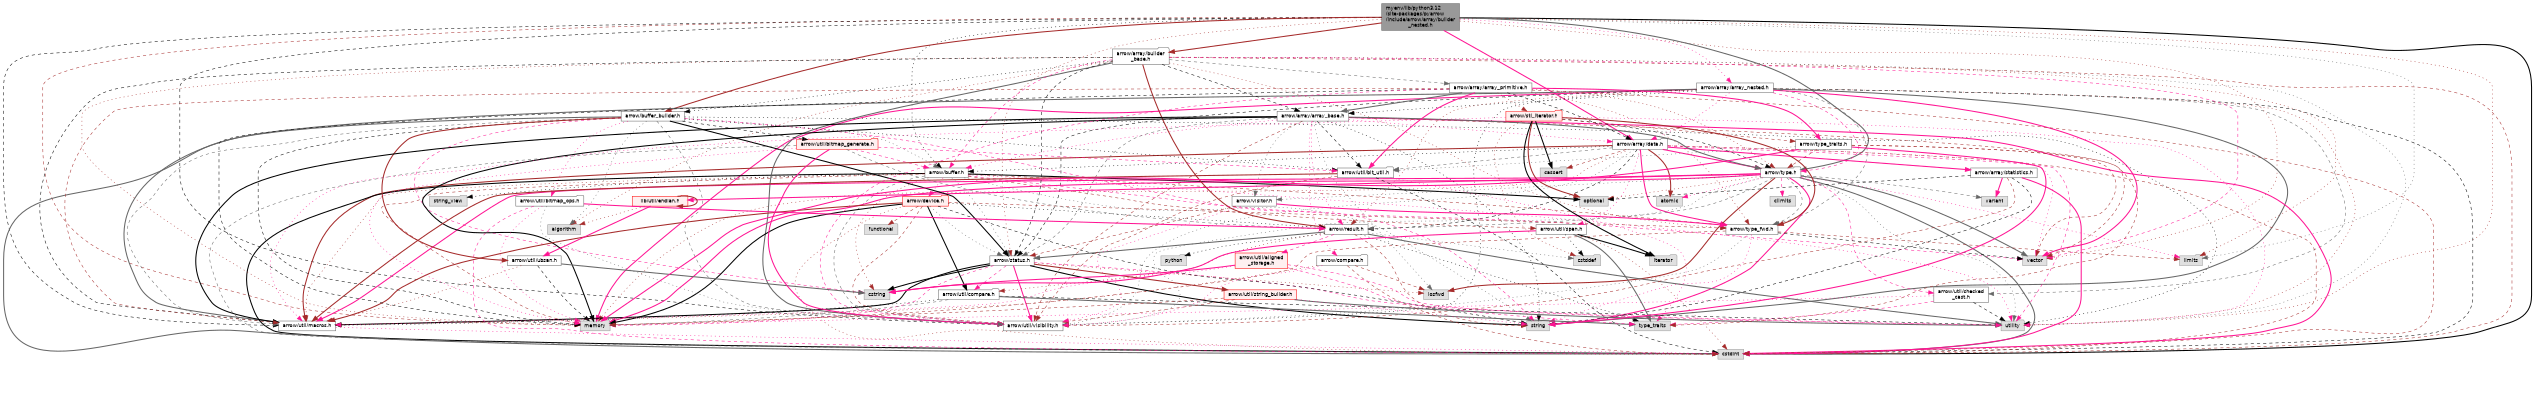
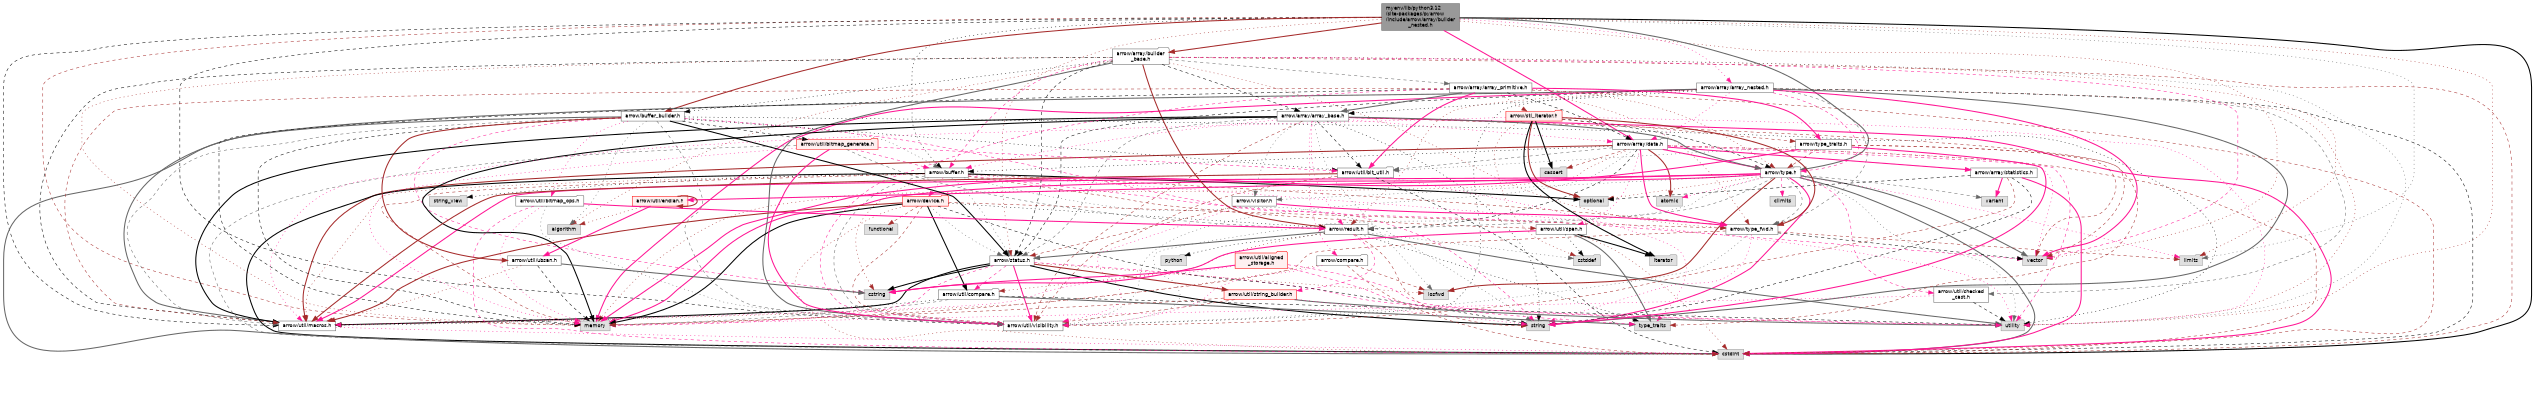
(660, 201) -> (660, 201)
(1299, 247) -> (1364, 274)
(1805, 316) -> none
